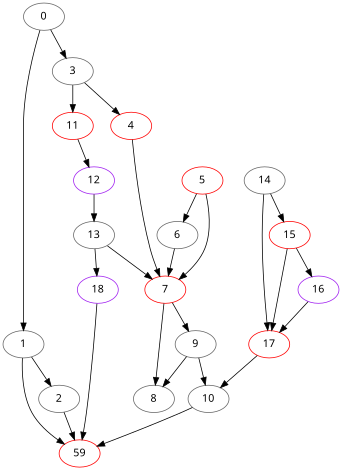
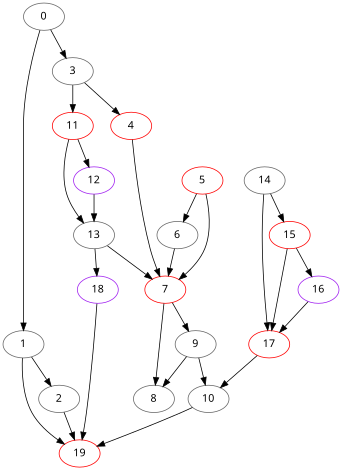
none -> (64, 180)
(80, 453) -> (80, 453)
